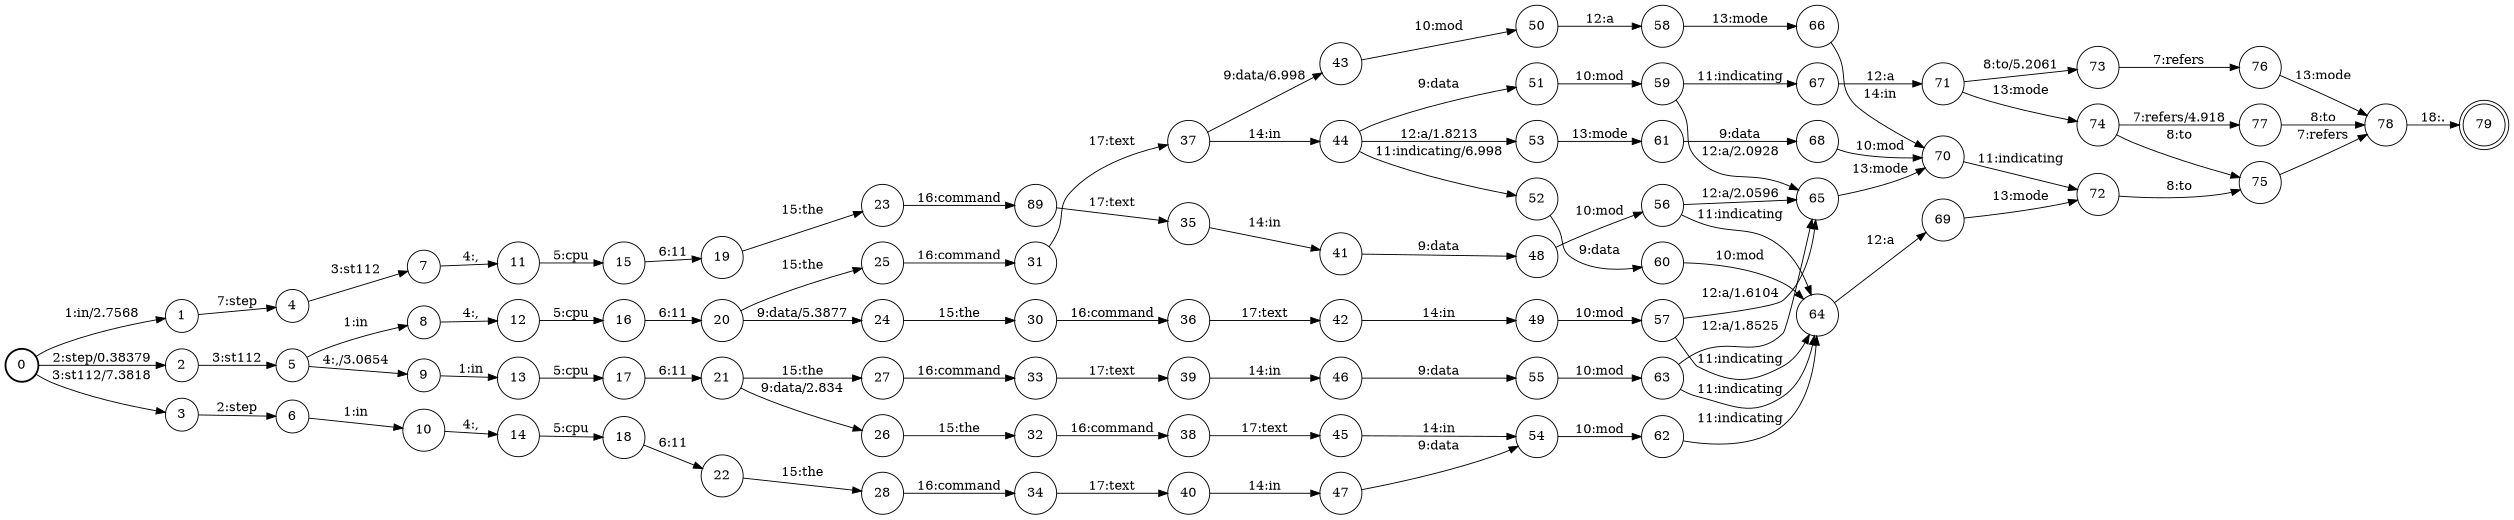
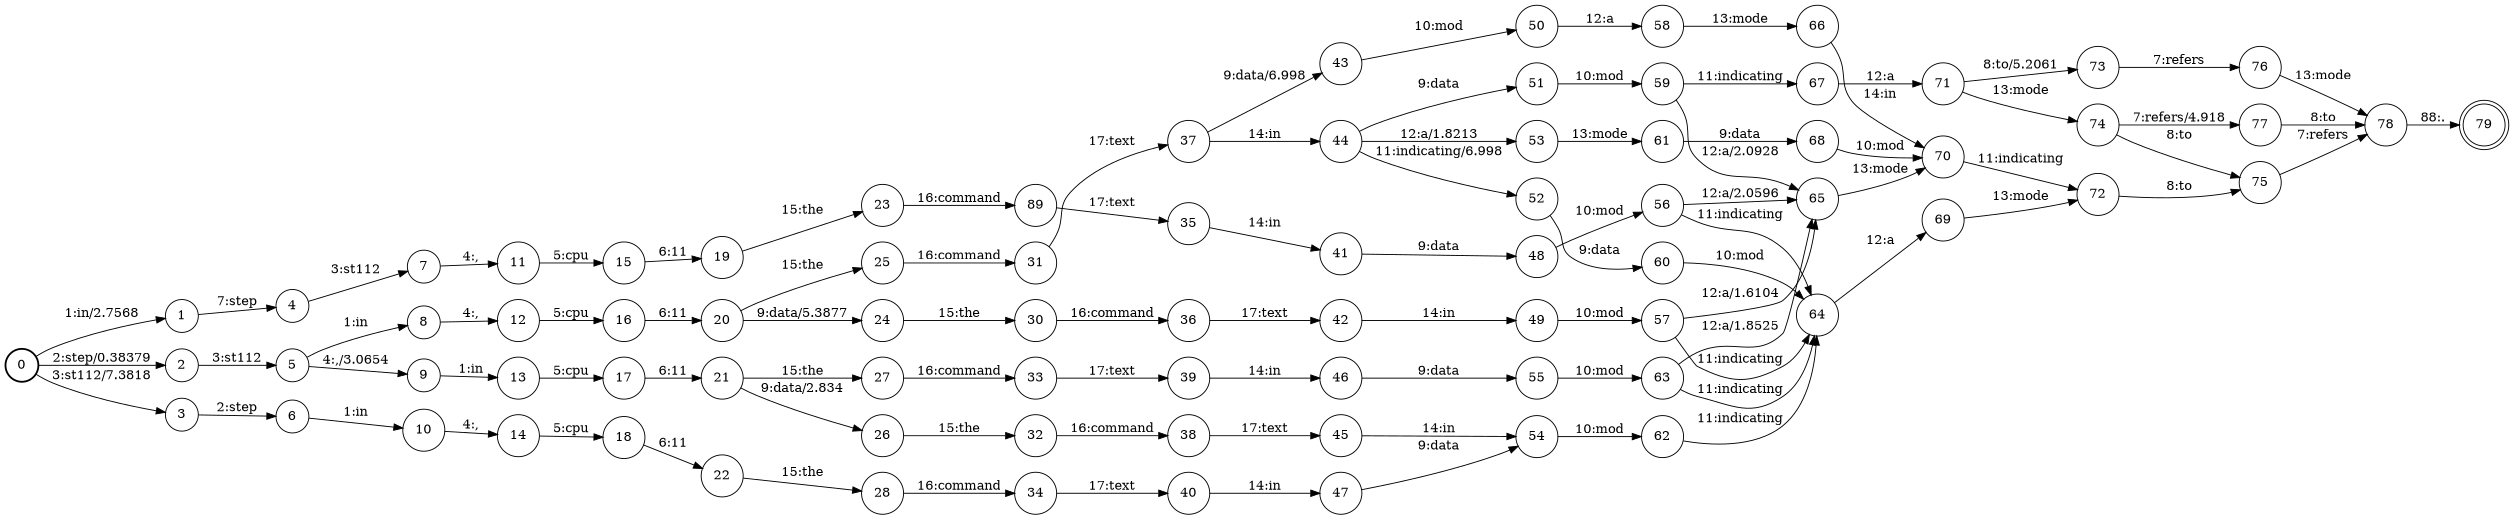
(2433, 118) -> (2433, 118)
